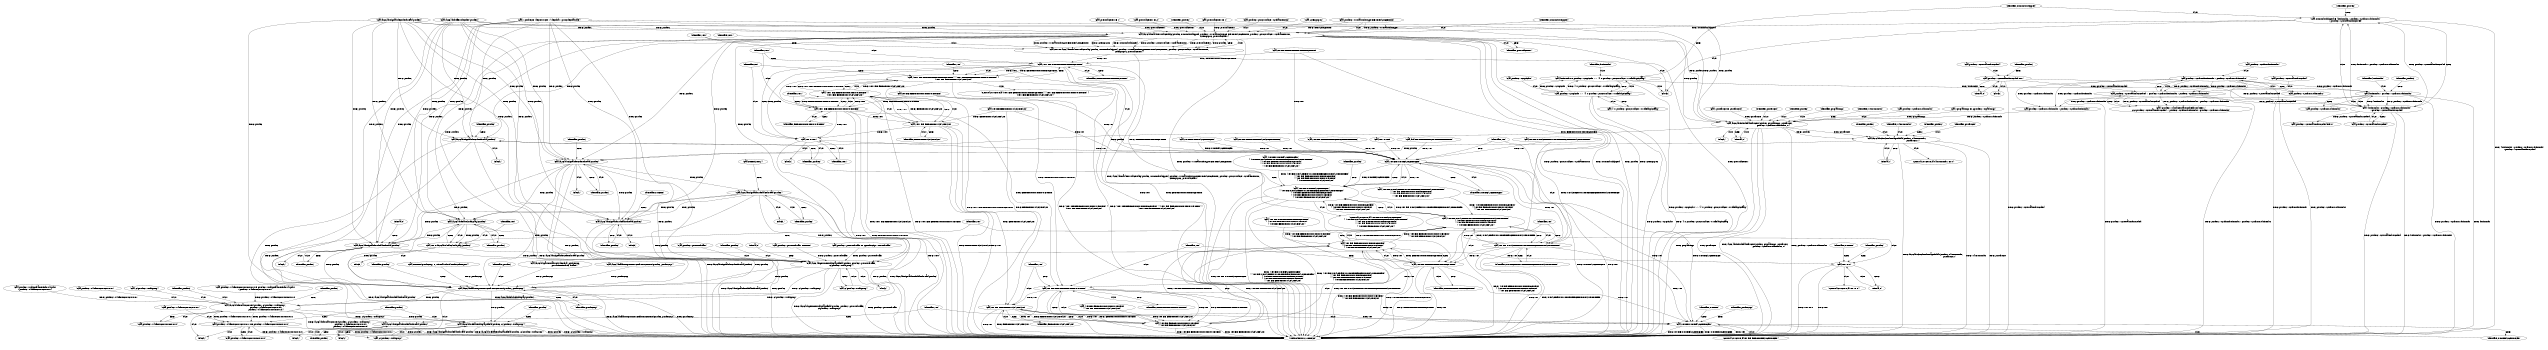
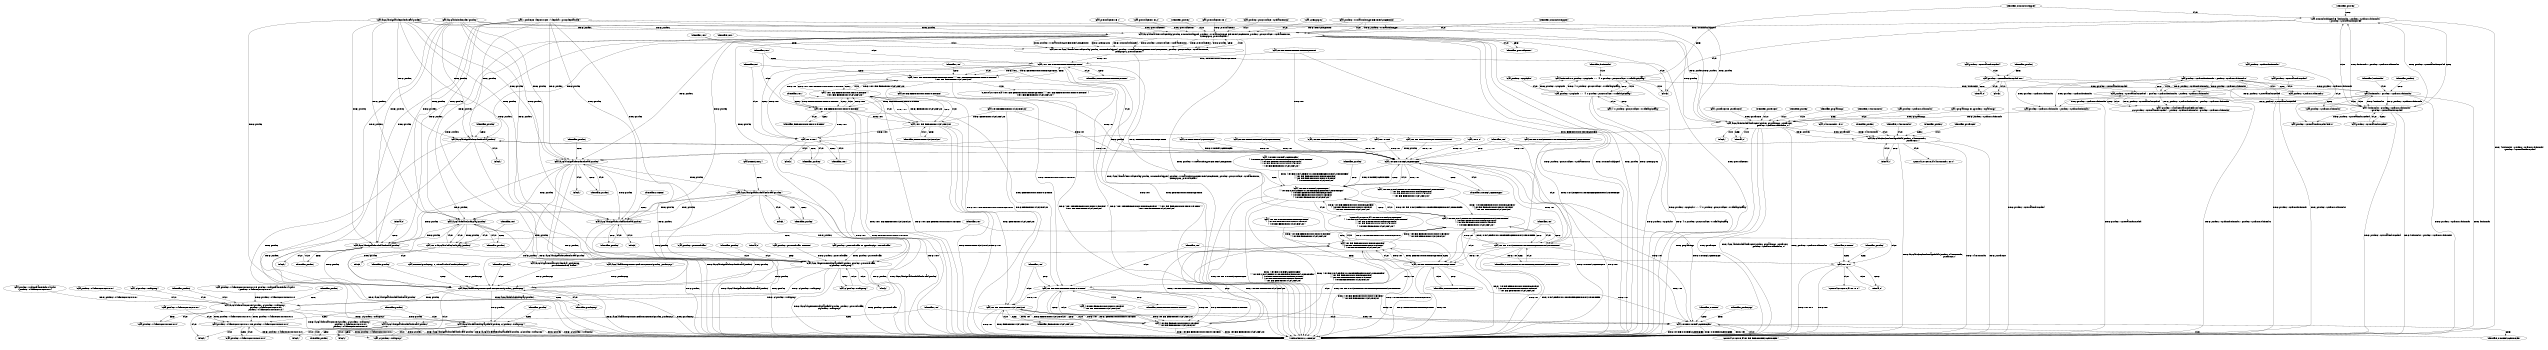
(460, 20) -> (460, 20)
(2239, 71) -> (2335, 87)
(792, 86) -> (792, 86)
(774, 101) -> (774, 101)
none -> (1831, 124)
(1429, 140) -> (1429, 140)
none -> (1474, 140)
(451, 235) -> (451, 235)
(1527, 264) -> (1527, 264)
none -> (686, 281)
